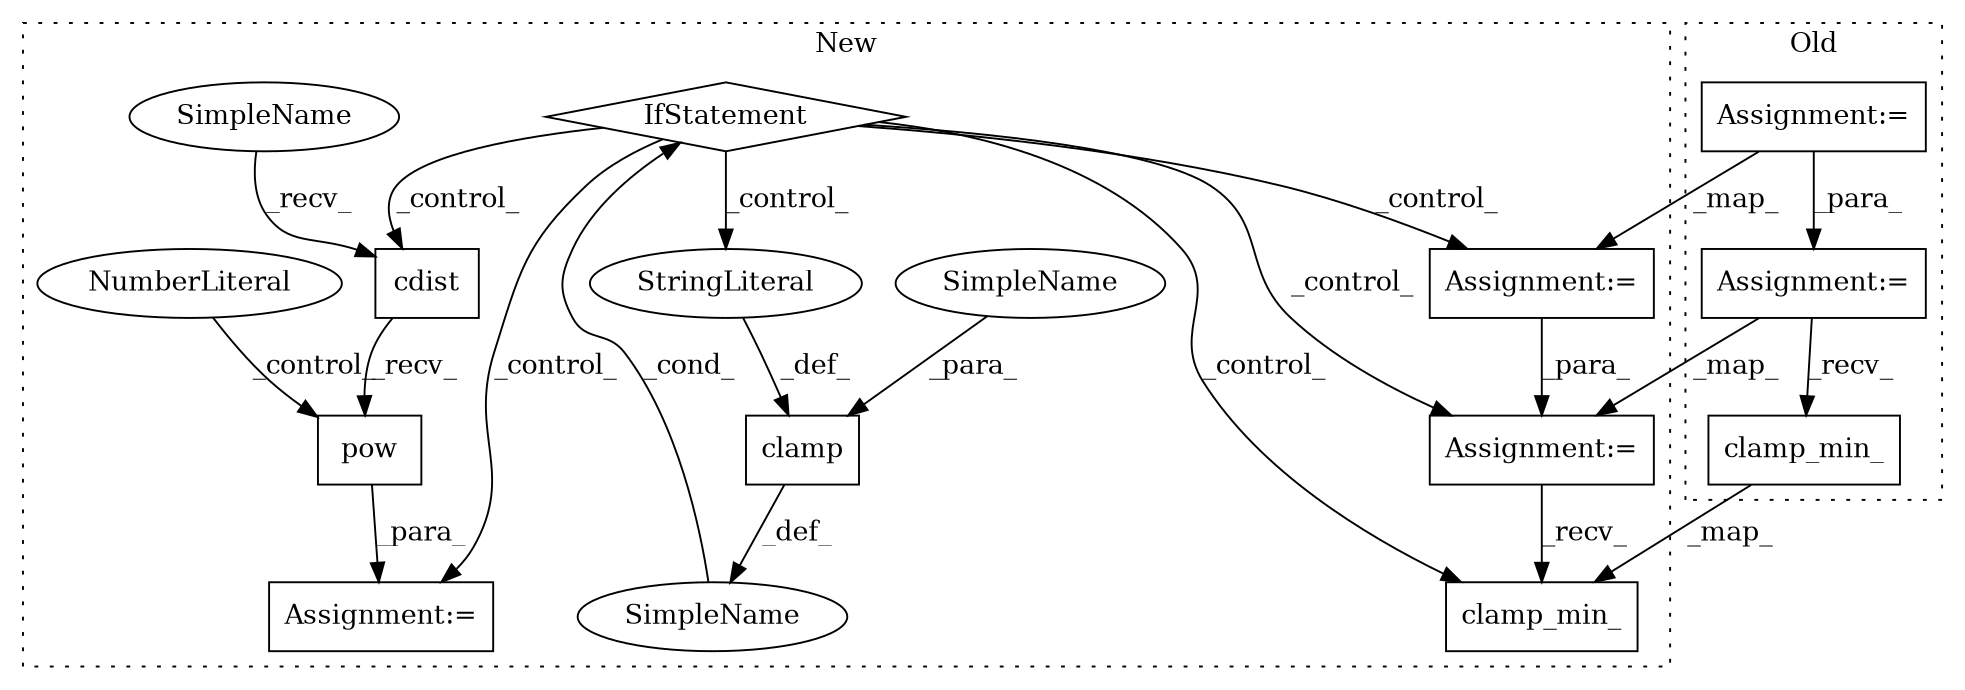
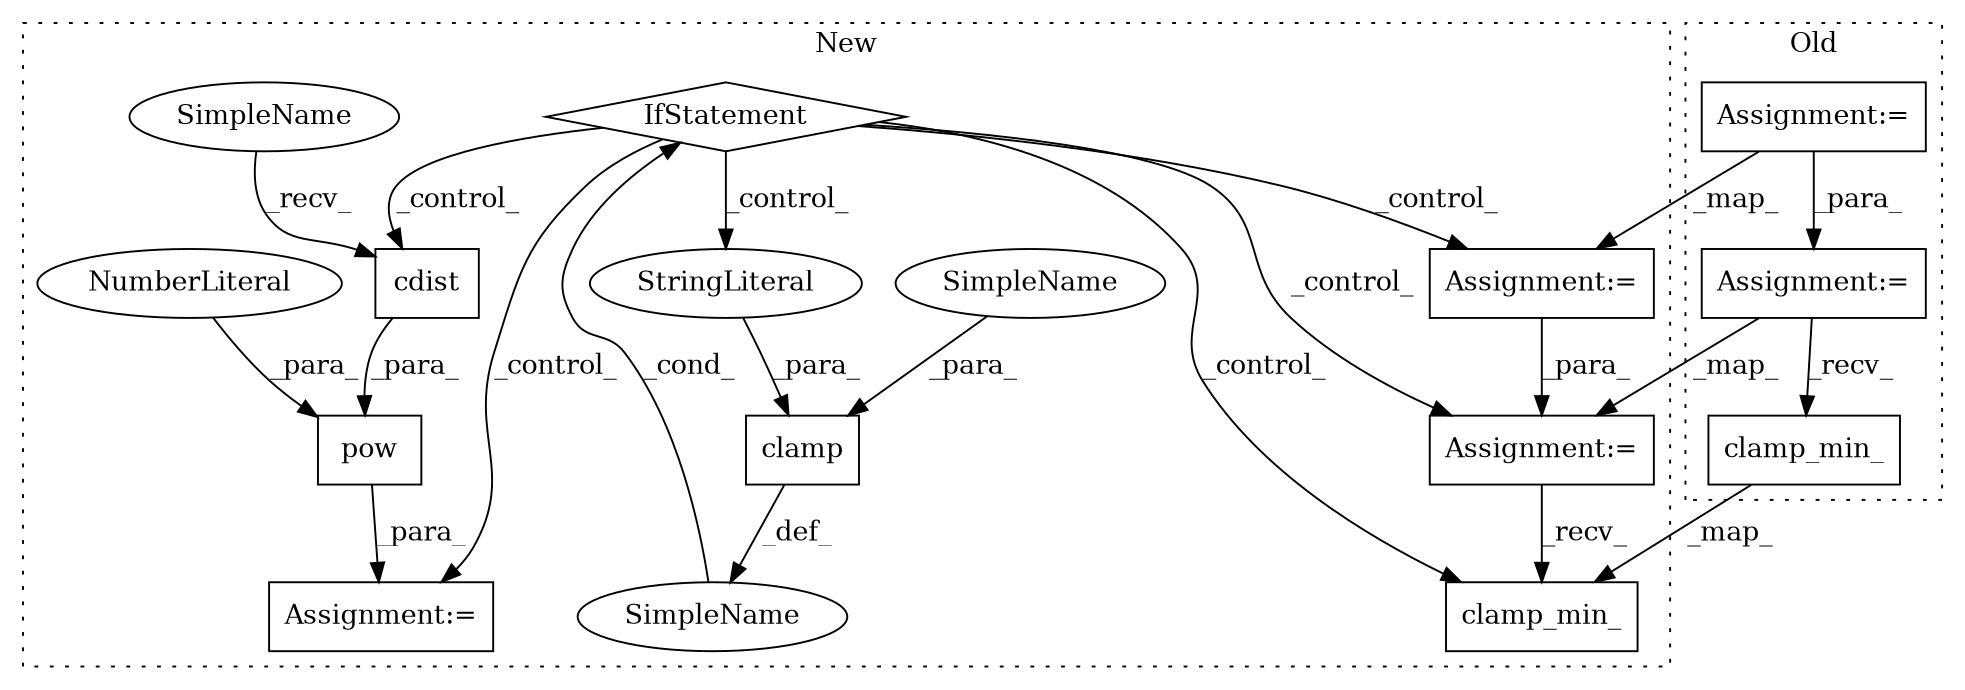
(314, 367) -> (314, 367)
(415, 367) -> (415, 367)
(816, 367) -> (816, 367)
